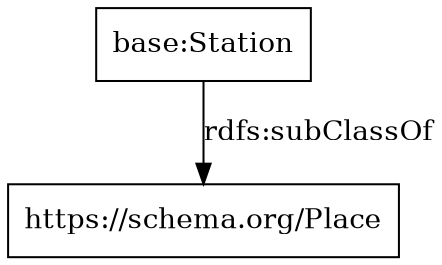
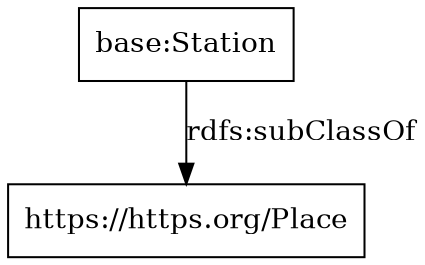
(204, 221) -> (186, 221)
